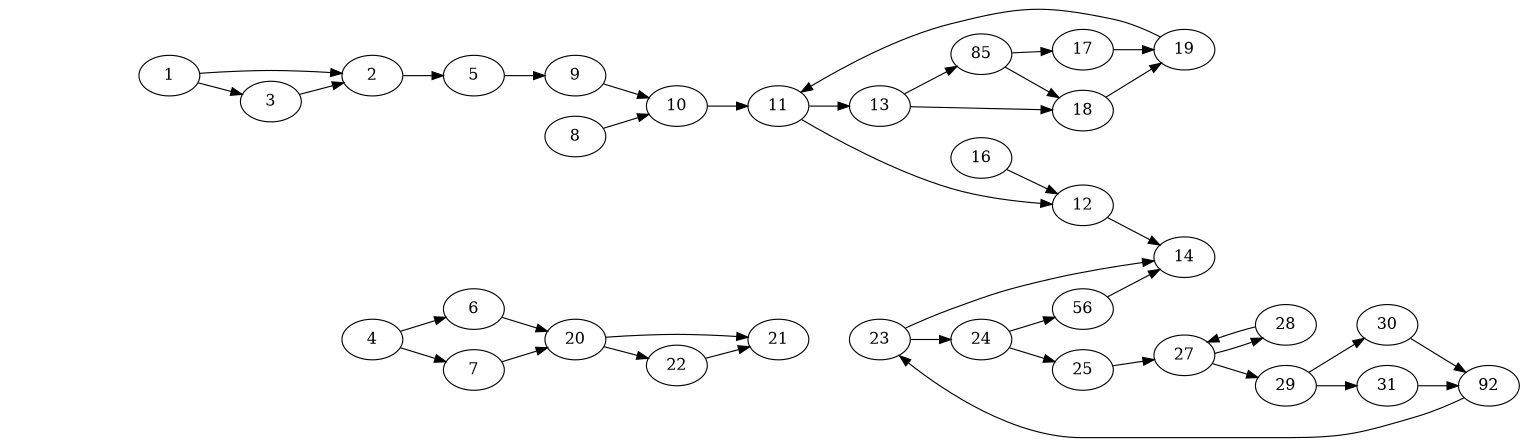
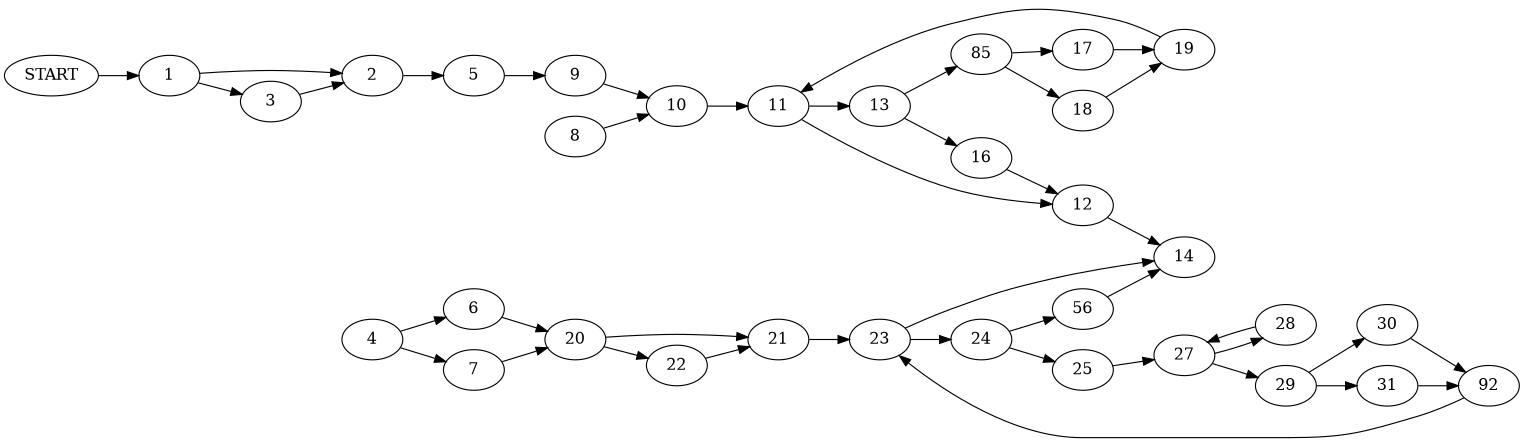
none -> (51, 76)
(976, 108) -> (926, 129)
none -> (824, 340)
